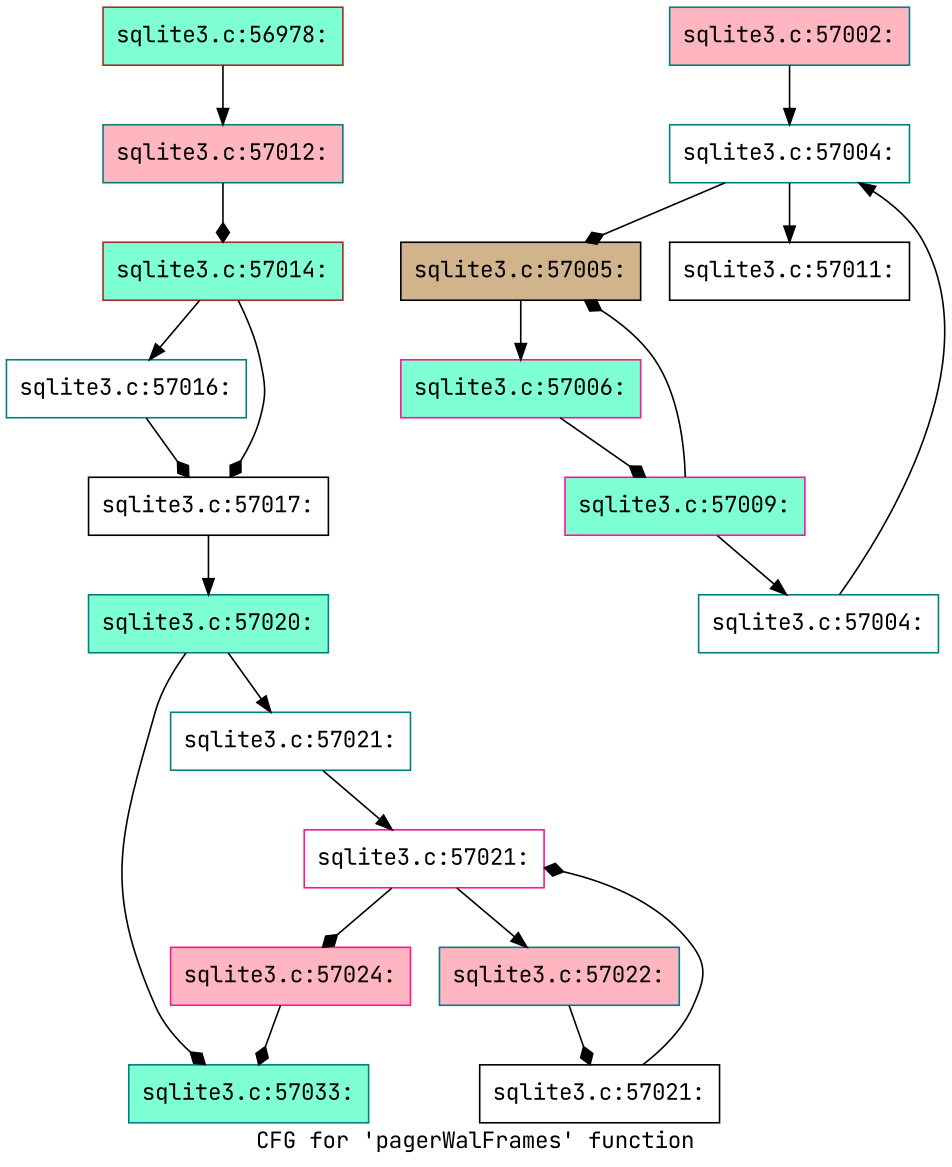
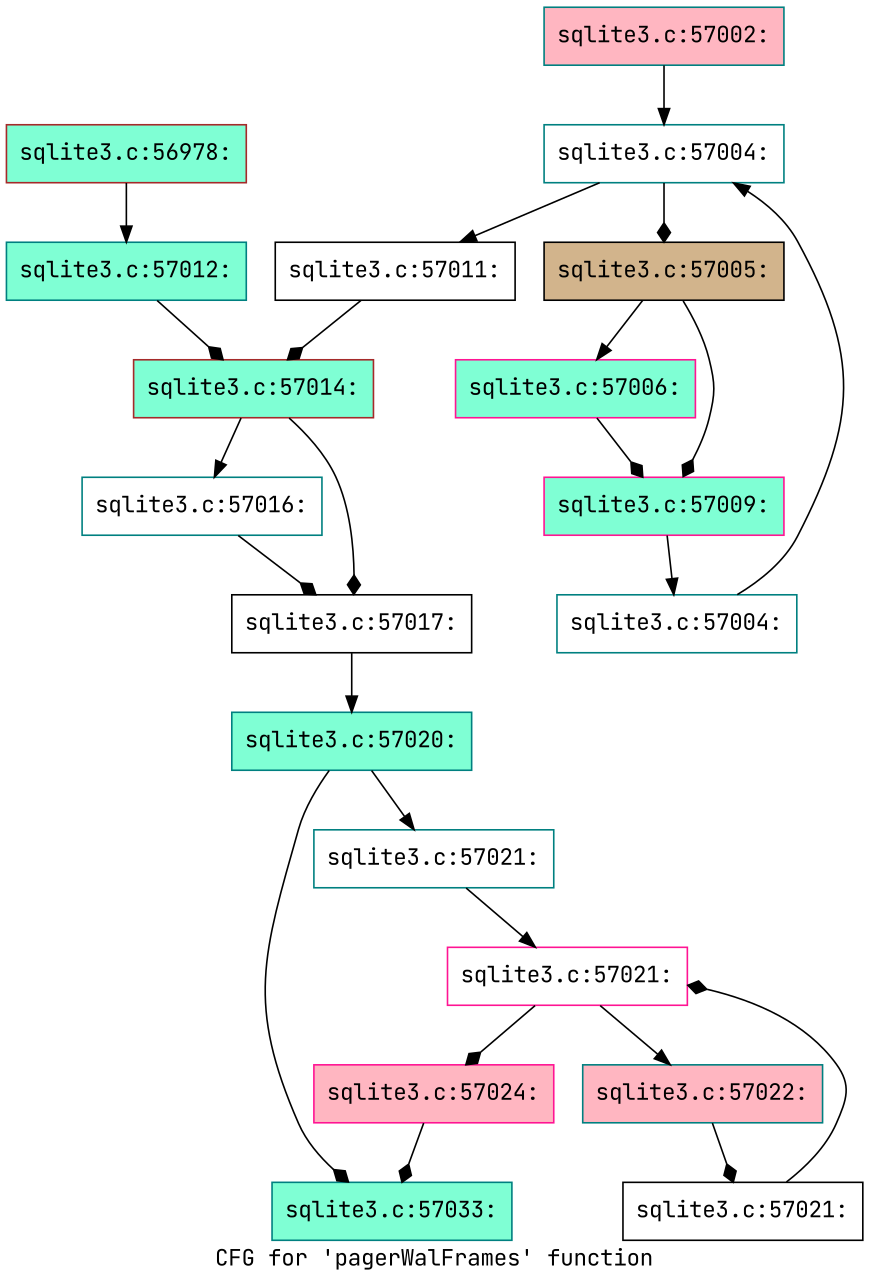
(223, 154) -> (126, 271)
none -> (332, 324)
(666, 382) -> (713, 379)
